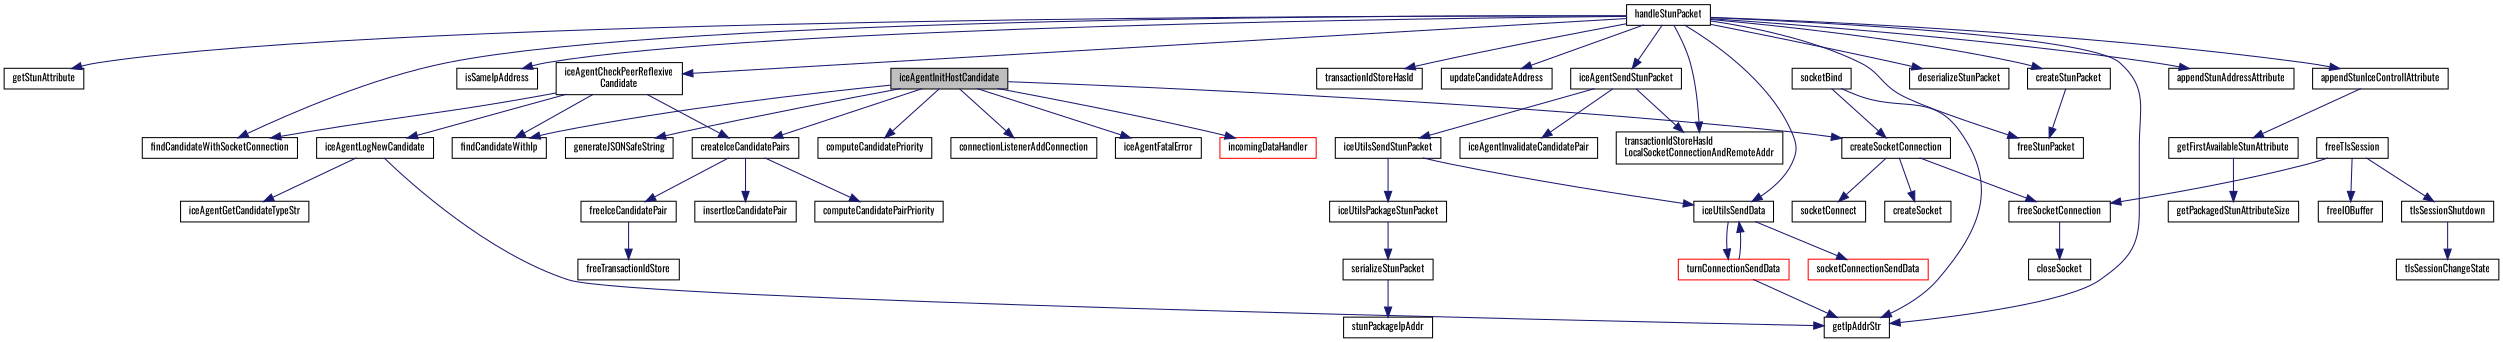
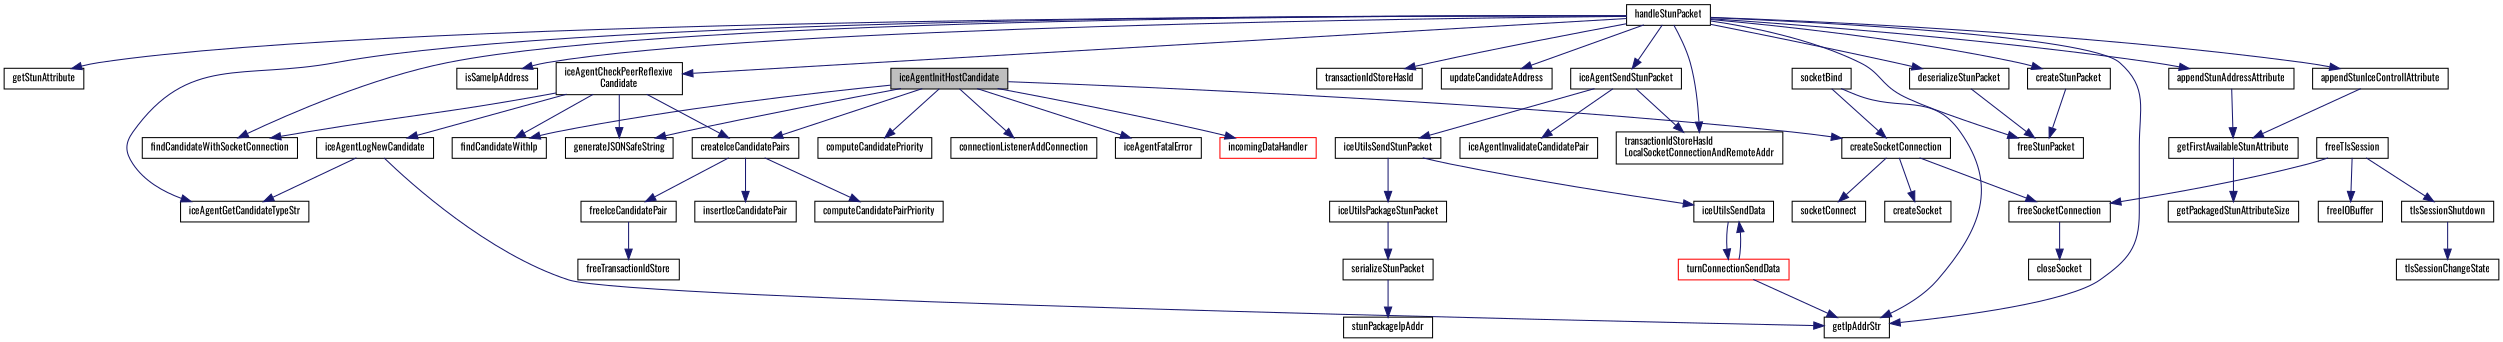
(1772, 100) -> (580, 38)
none -> (2232, 108)
none -> (1999, 110)
none -> (619, 111)
(1868, 270) -> none
